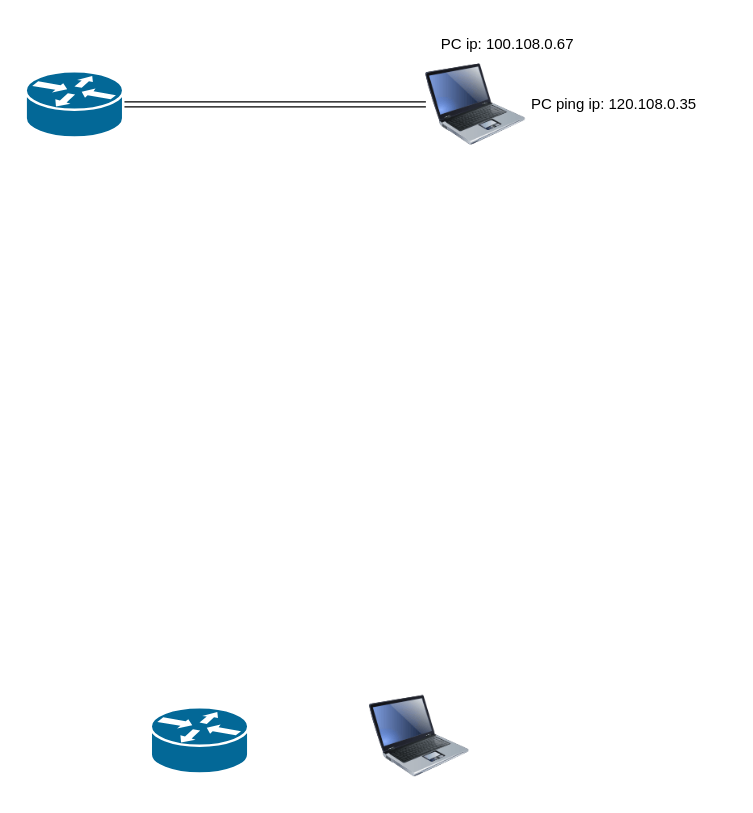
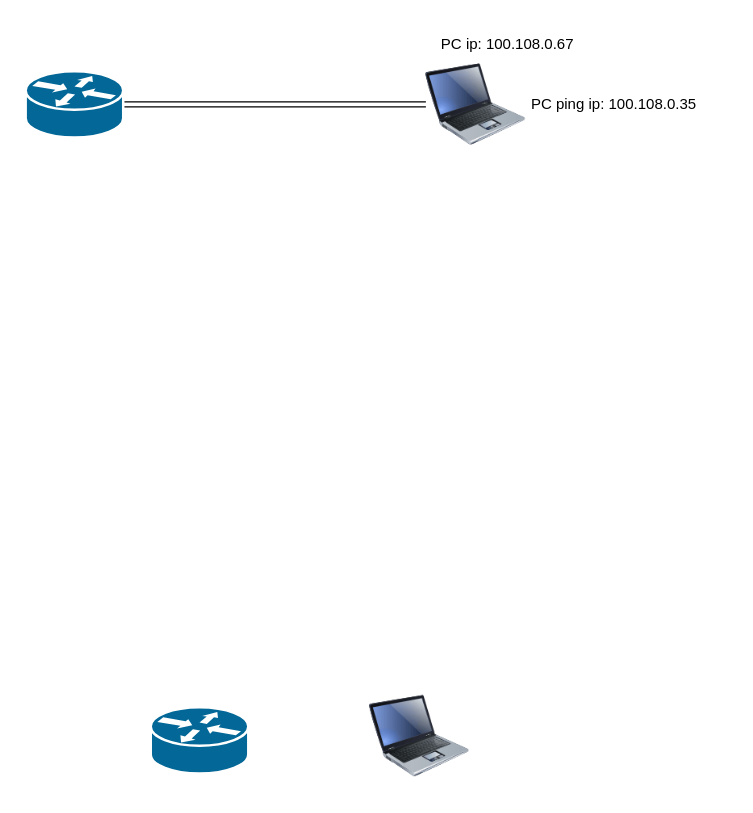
(614, 104) -> (614, 104)
